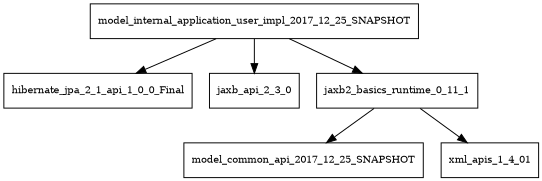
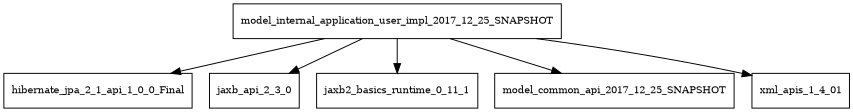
(354, 123) -> (501, 54)
(440, 123) -> (639, 54)
